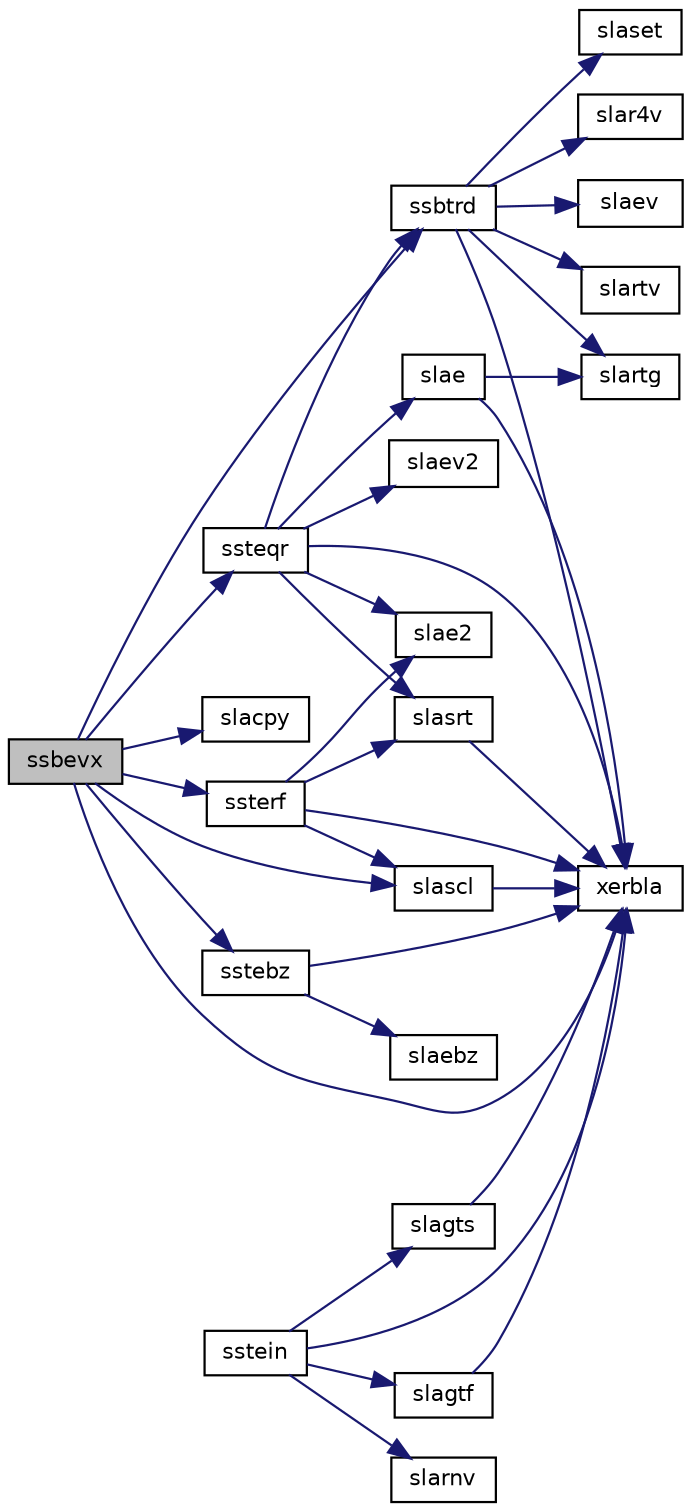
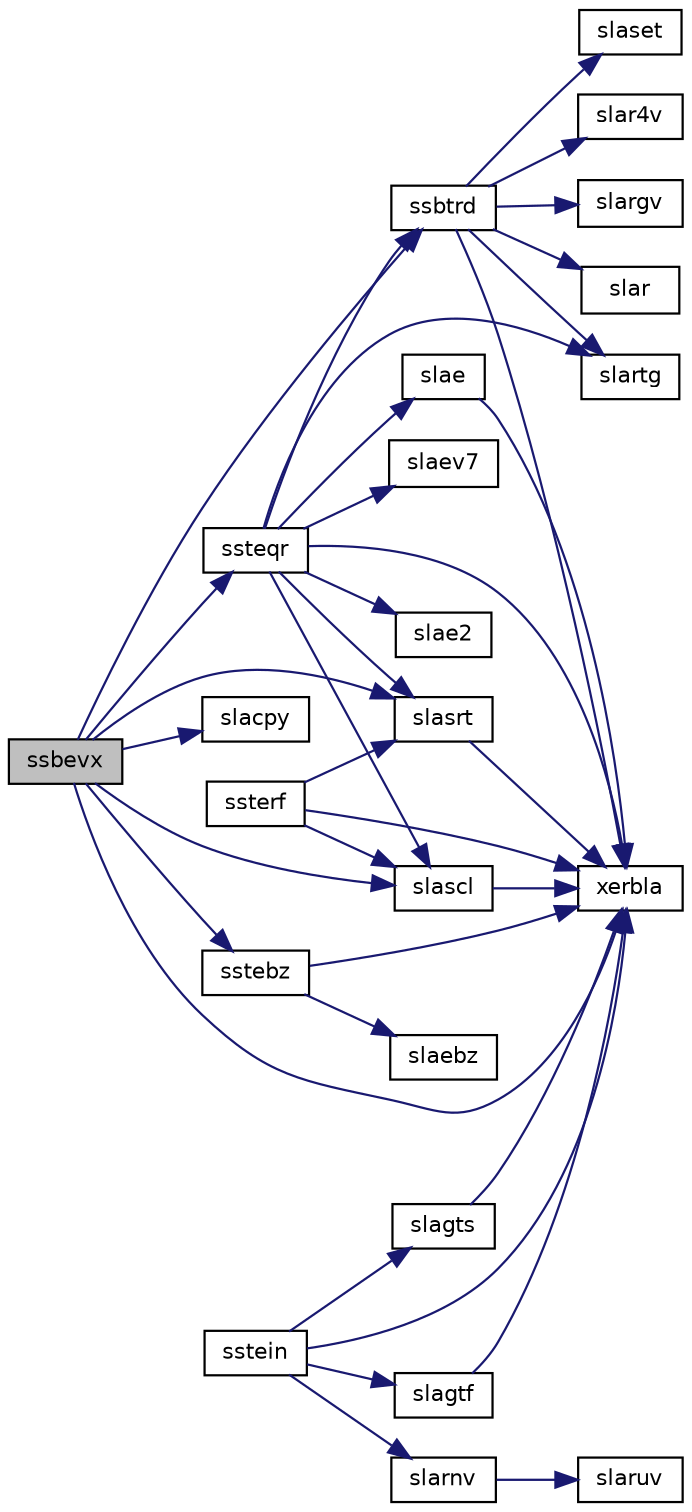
(630, 203) -> (630, 203)
(630, 290) -> (630, 290)
(525, 377) -> (369, 349)
(444, 464) -> (444, 464)
none -> (344, 709)
(342, 728) -> none
(154, 781) -> (225, 672)
none -> (630, 1480)
